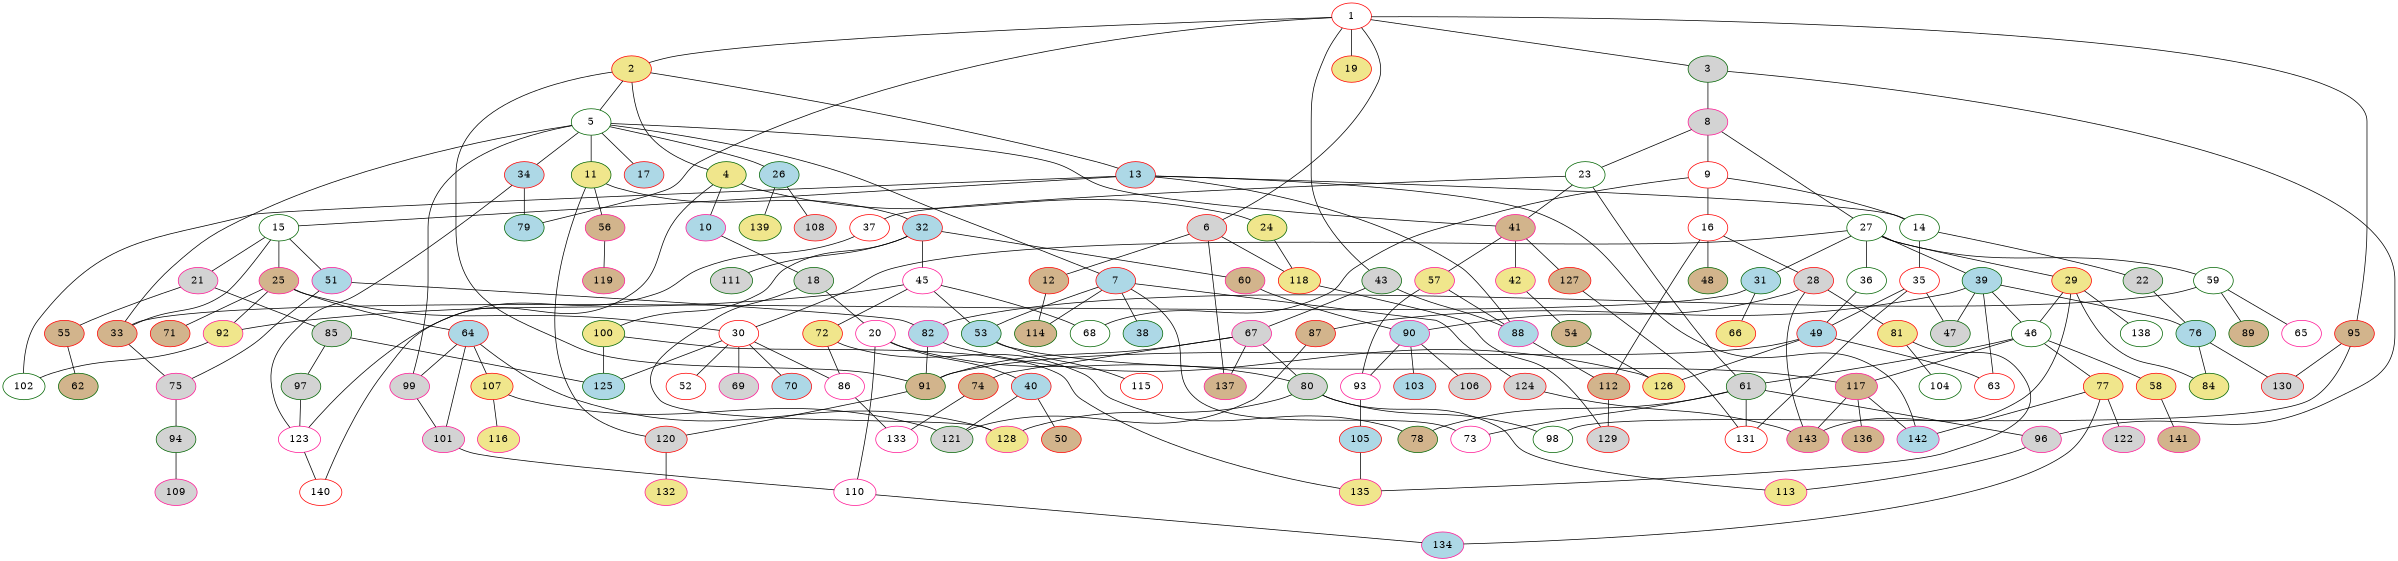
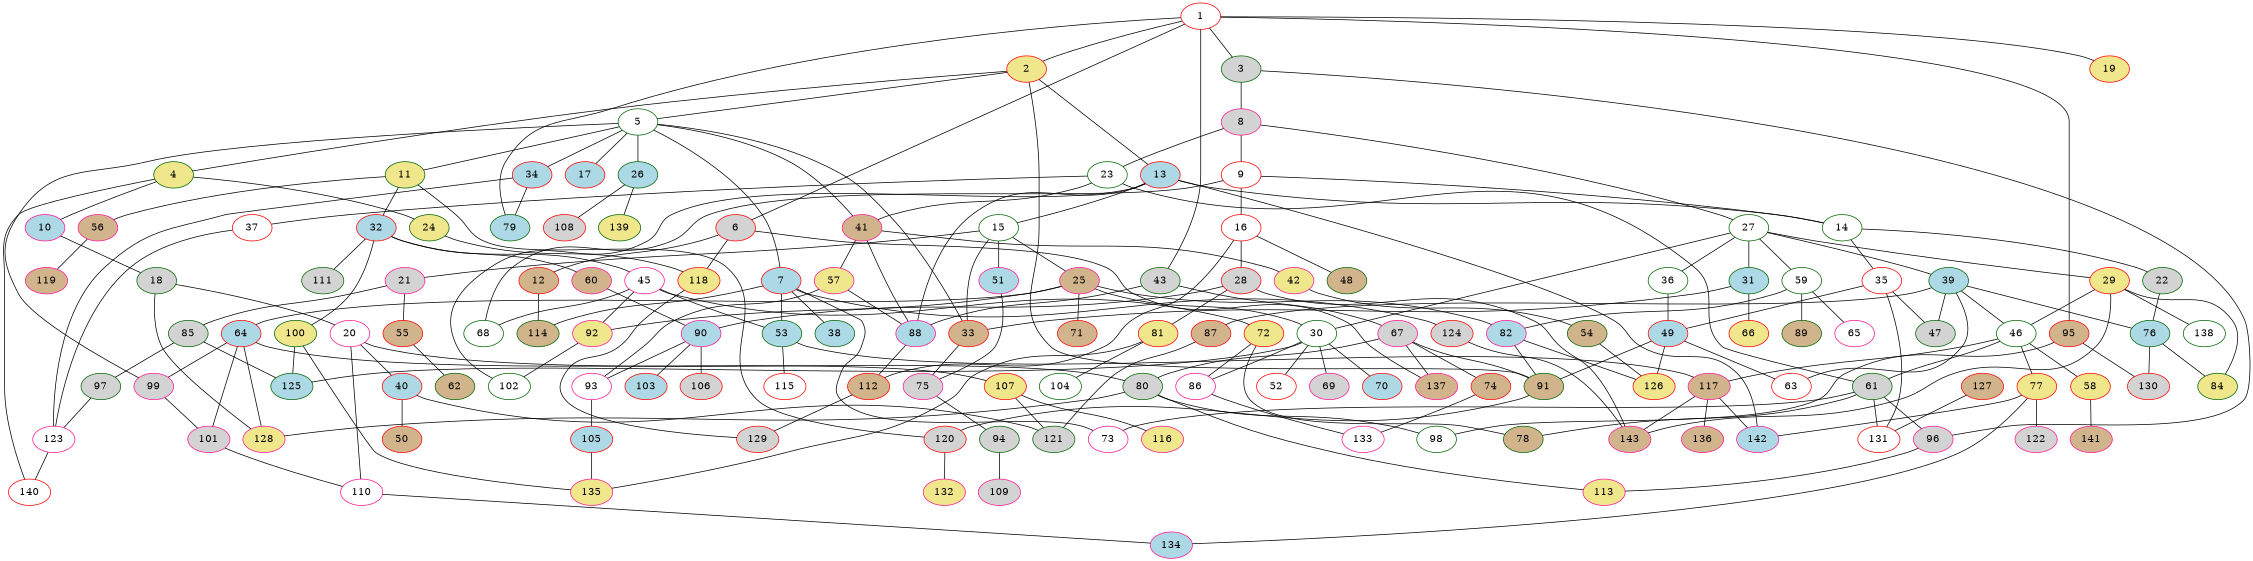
(1543, 254) -> (886, 282)
(605, 298) -> (1295, 301)
(739, 334) -> (1317, 334)
